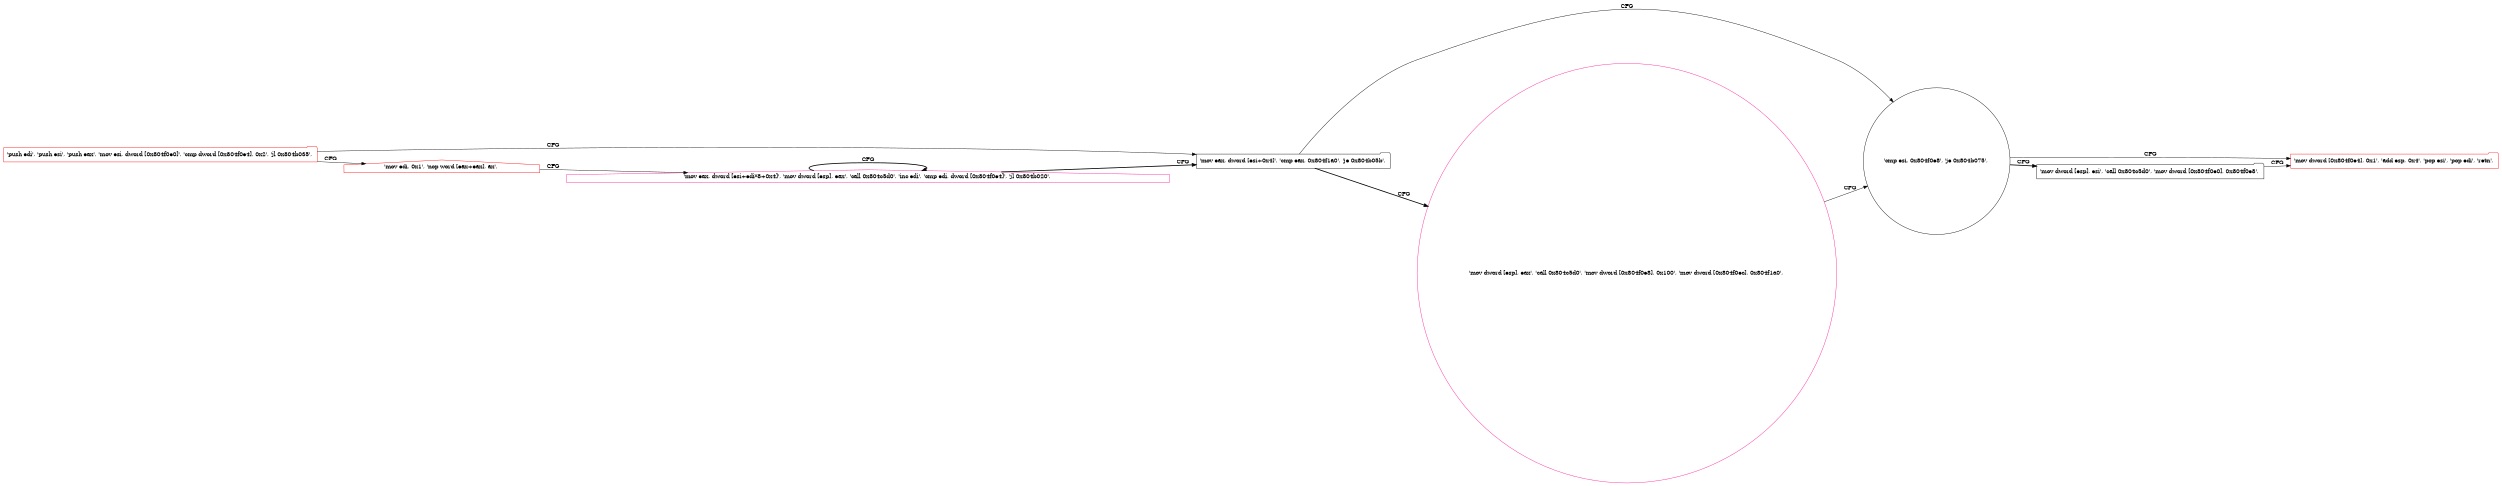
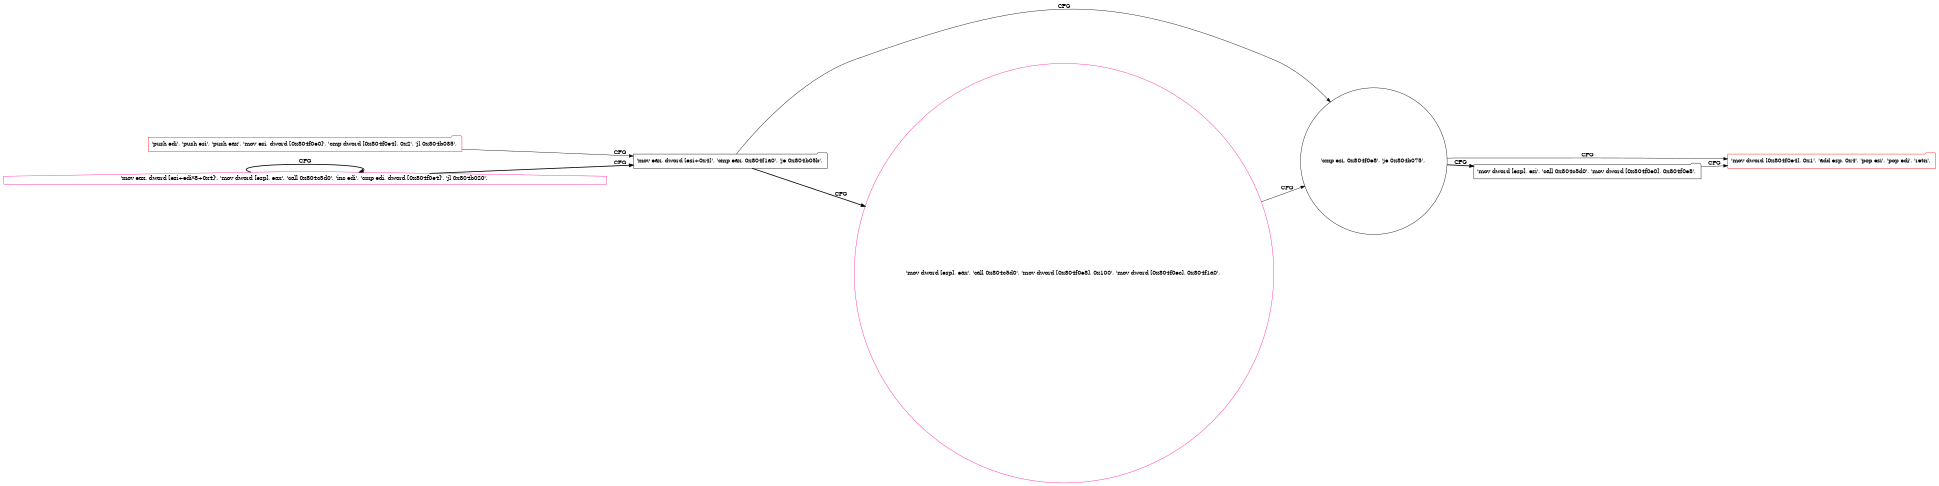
(442, 167) -> none
